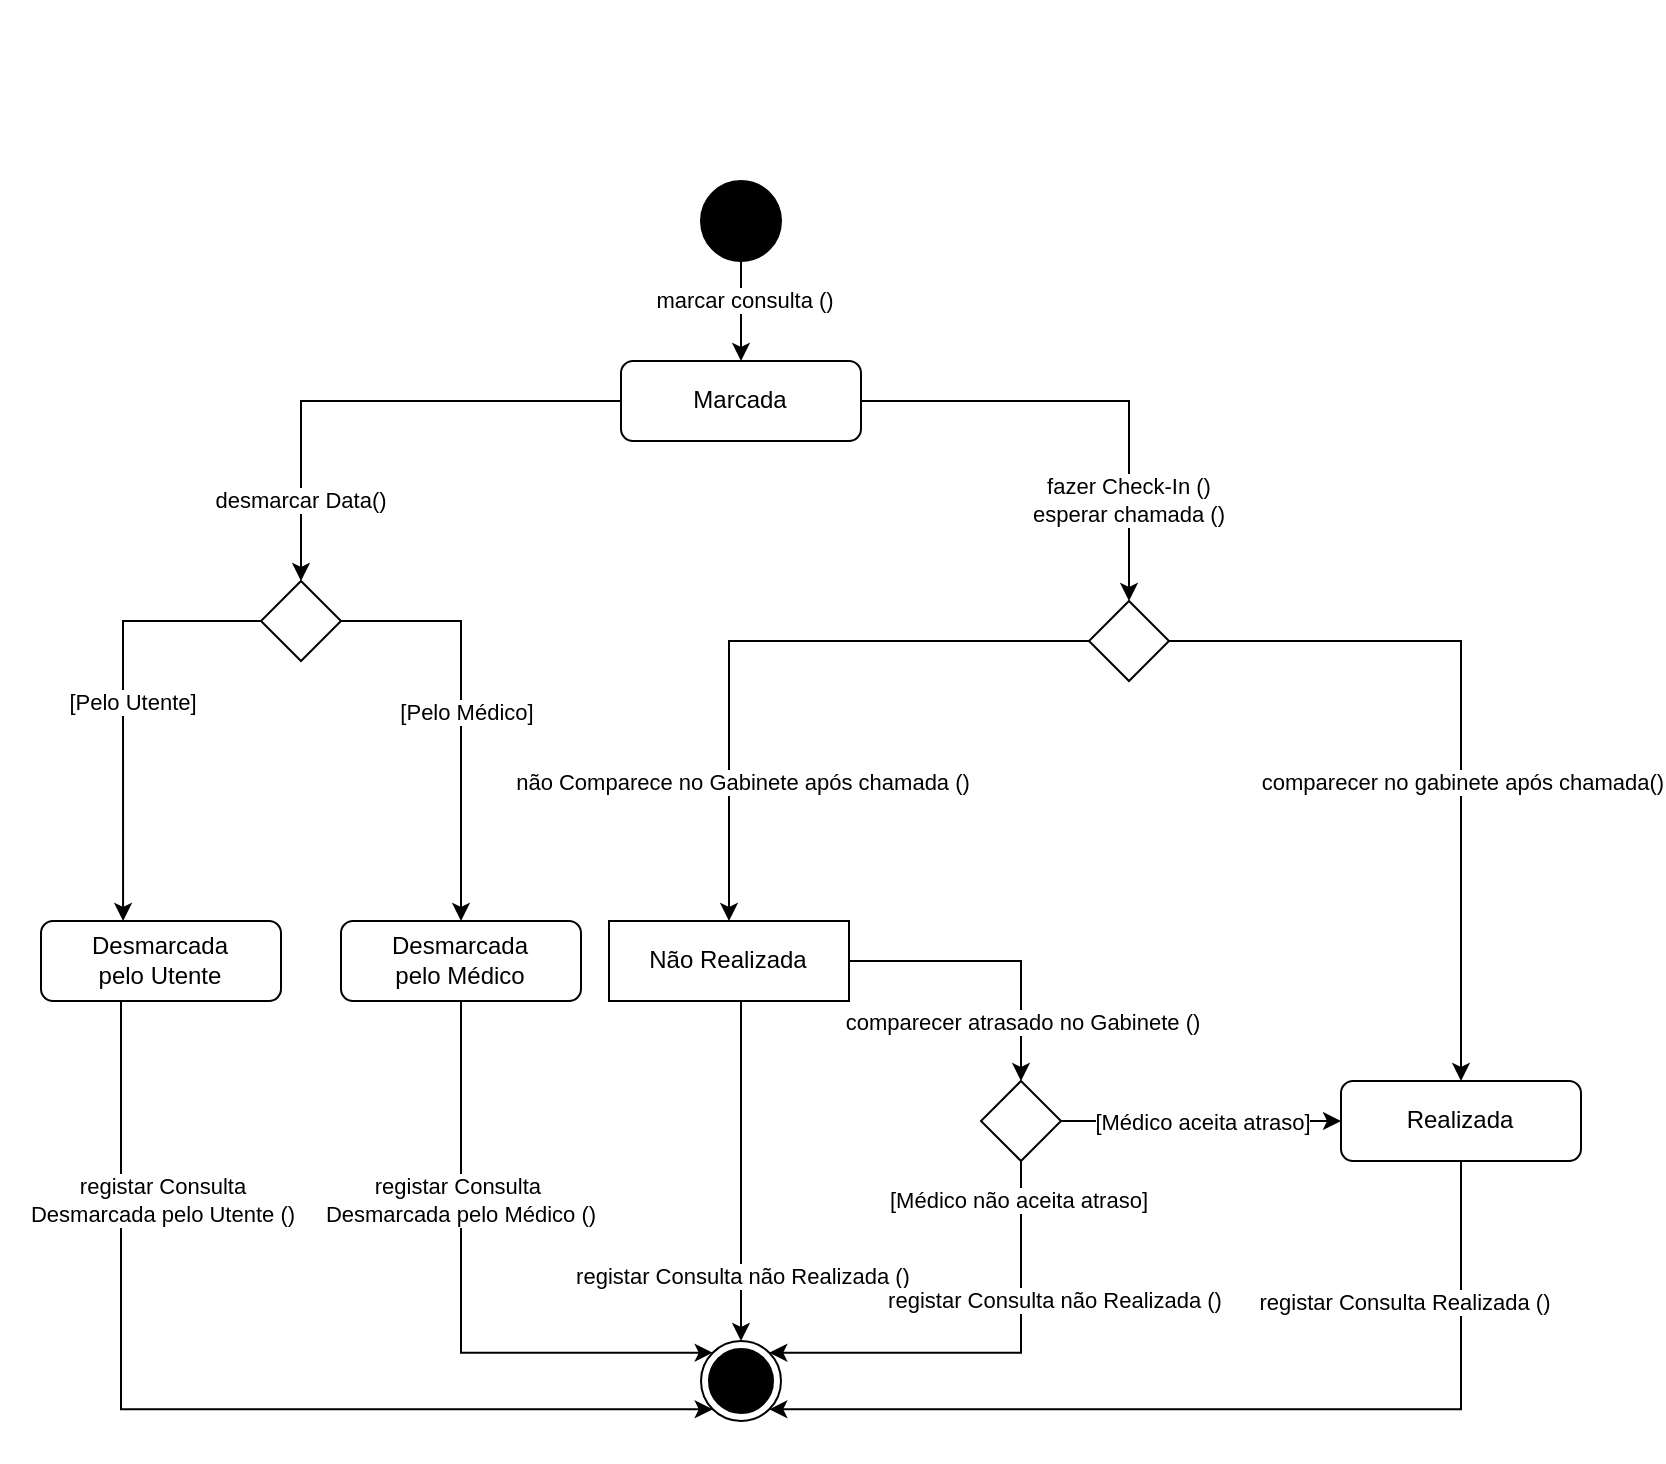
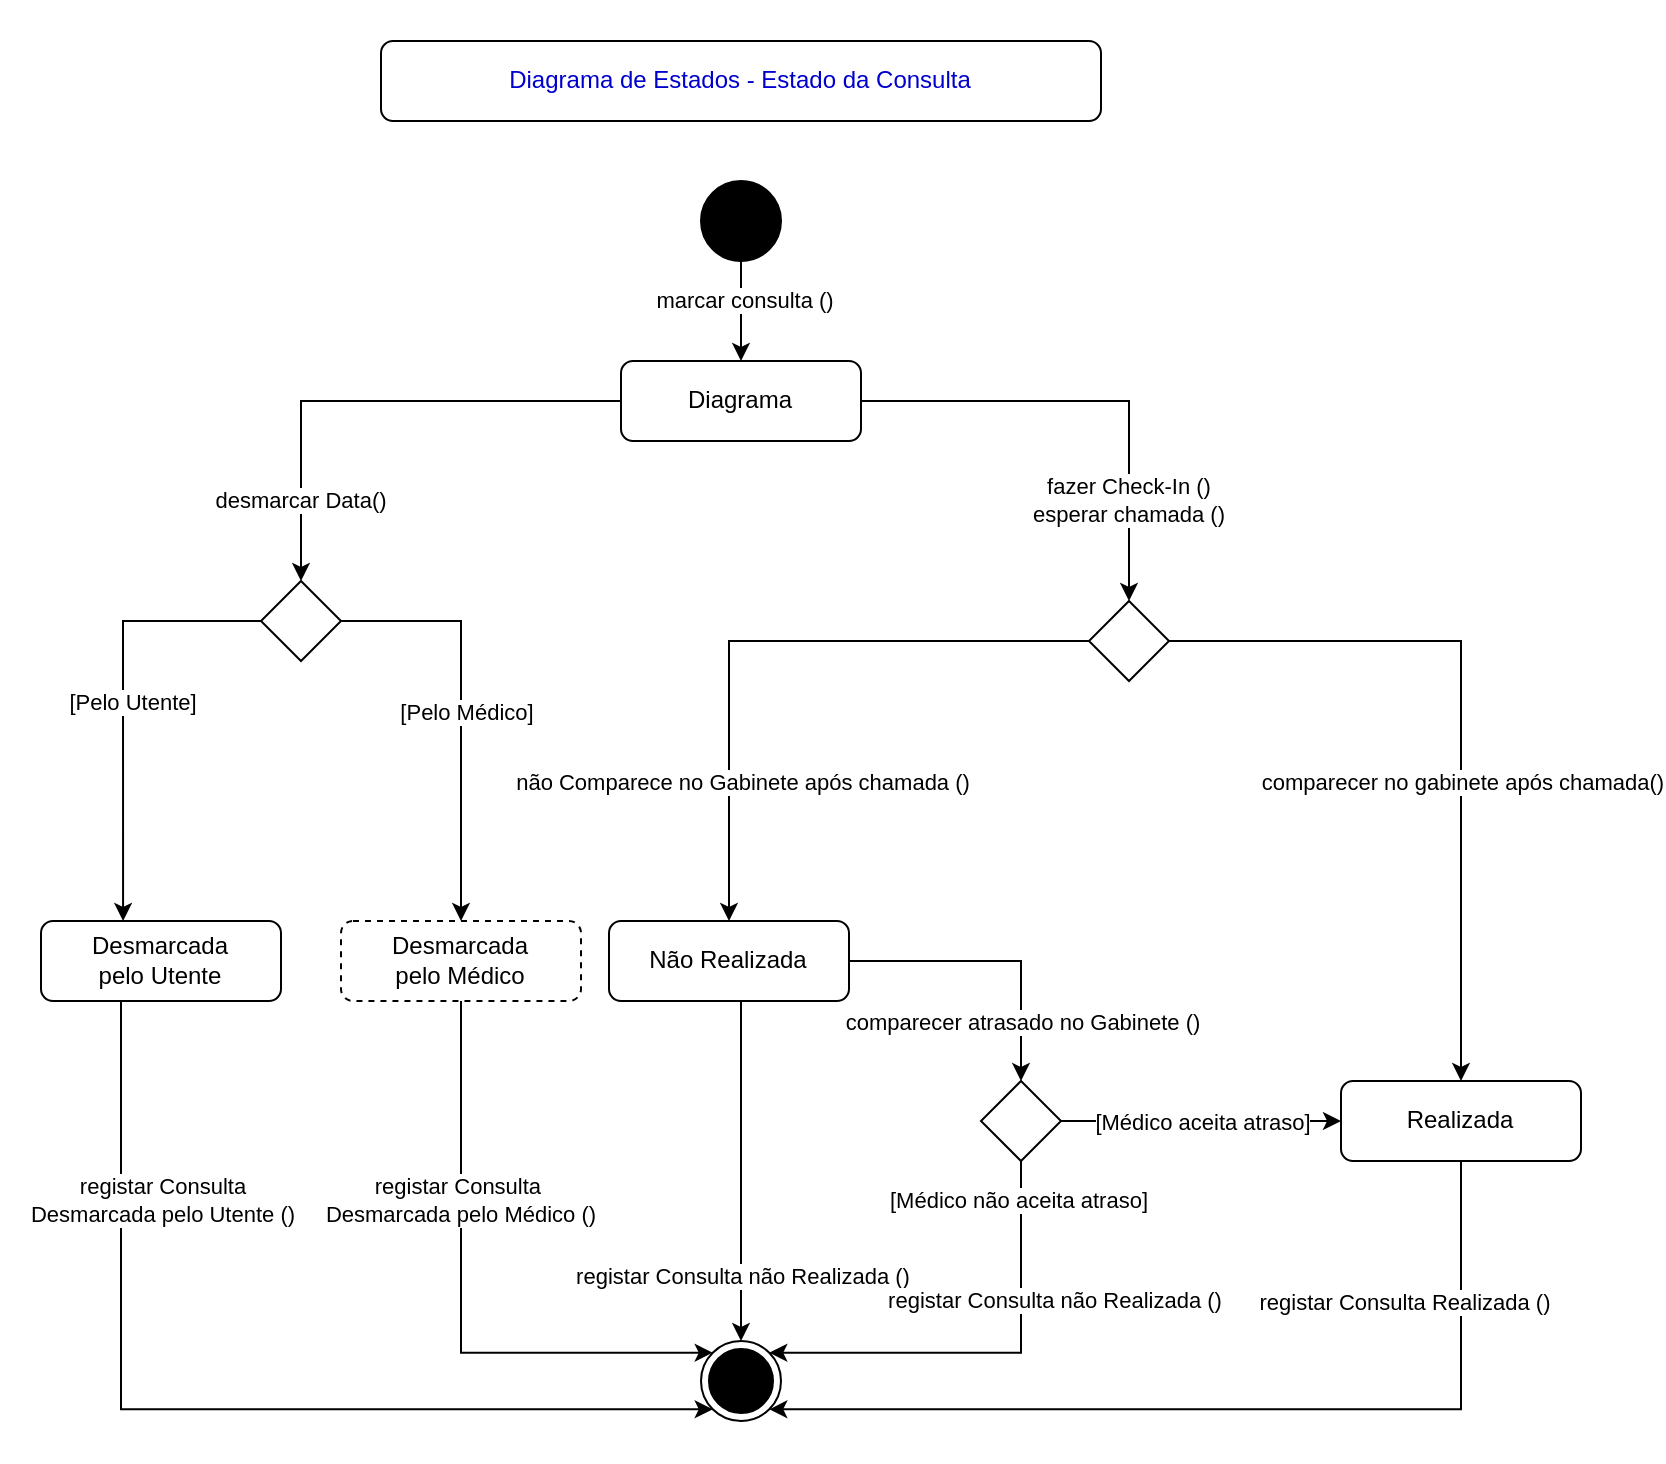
none -> (741, 81)
(741, 401) -> (741, 401)
(461, 961) -> (461, 961)
(729, 961) -> (729, 961)
